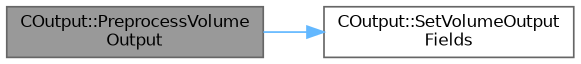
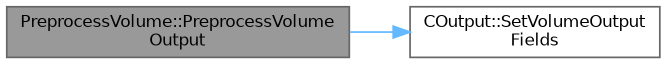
(135, 32) -> (178, 32)
